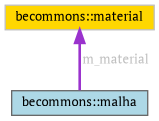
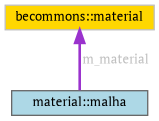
(80, 103) -> (80, 103)
